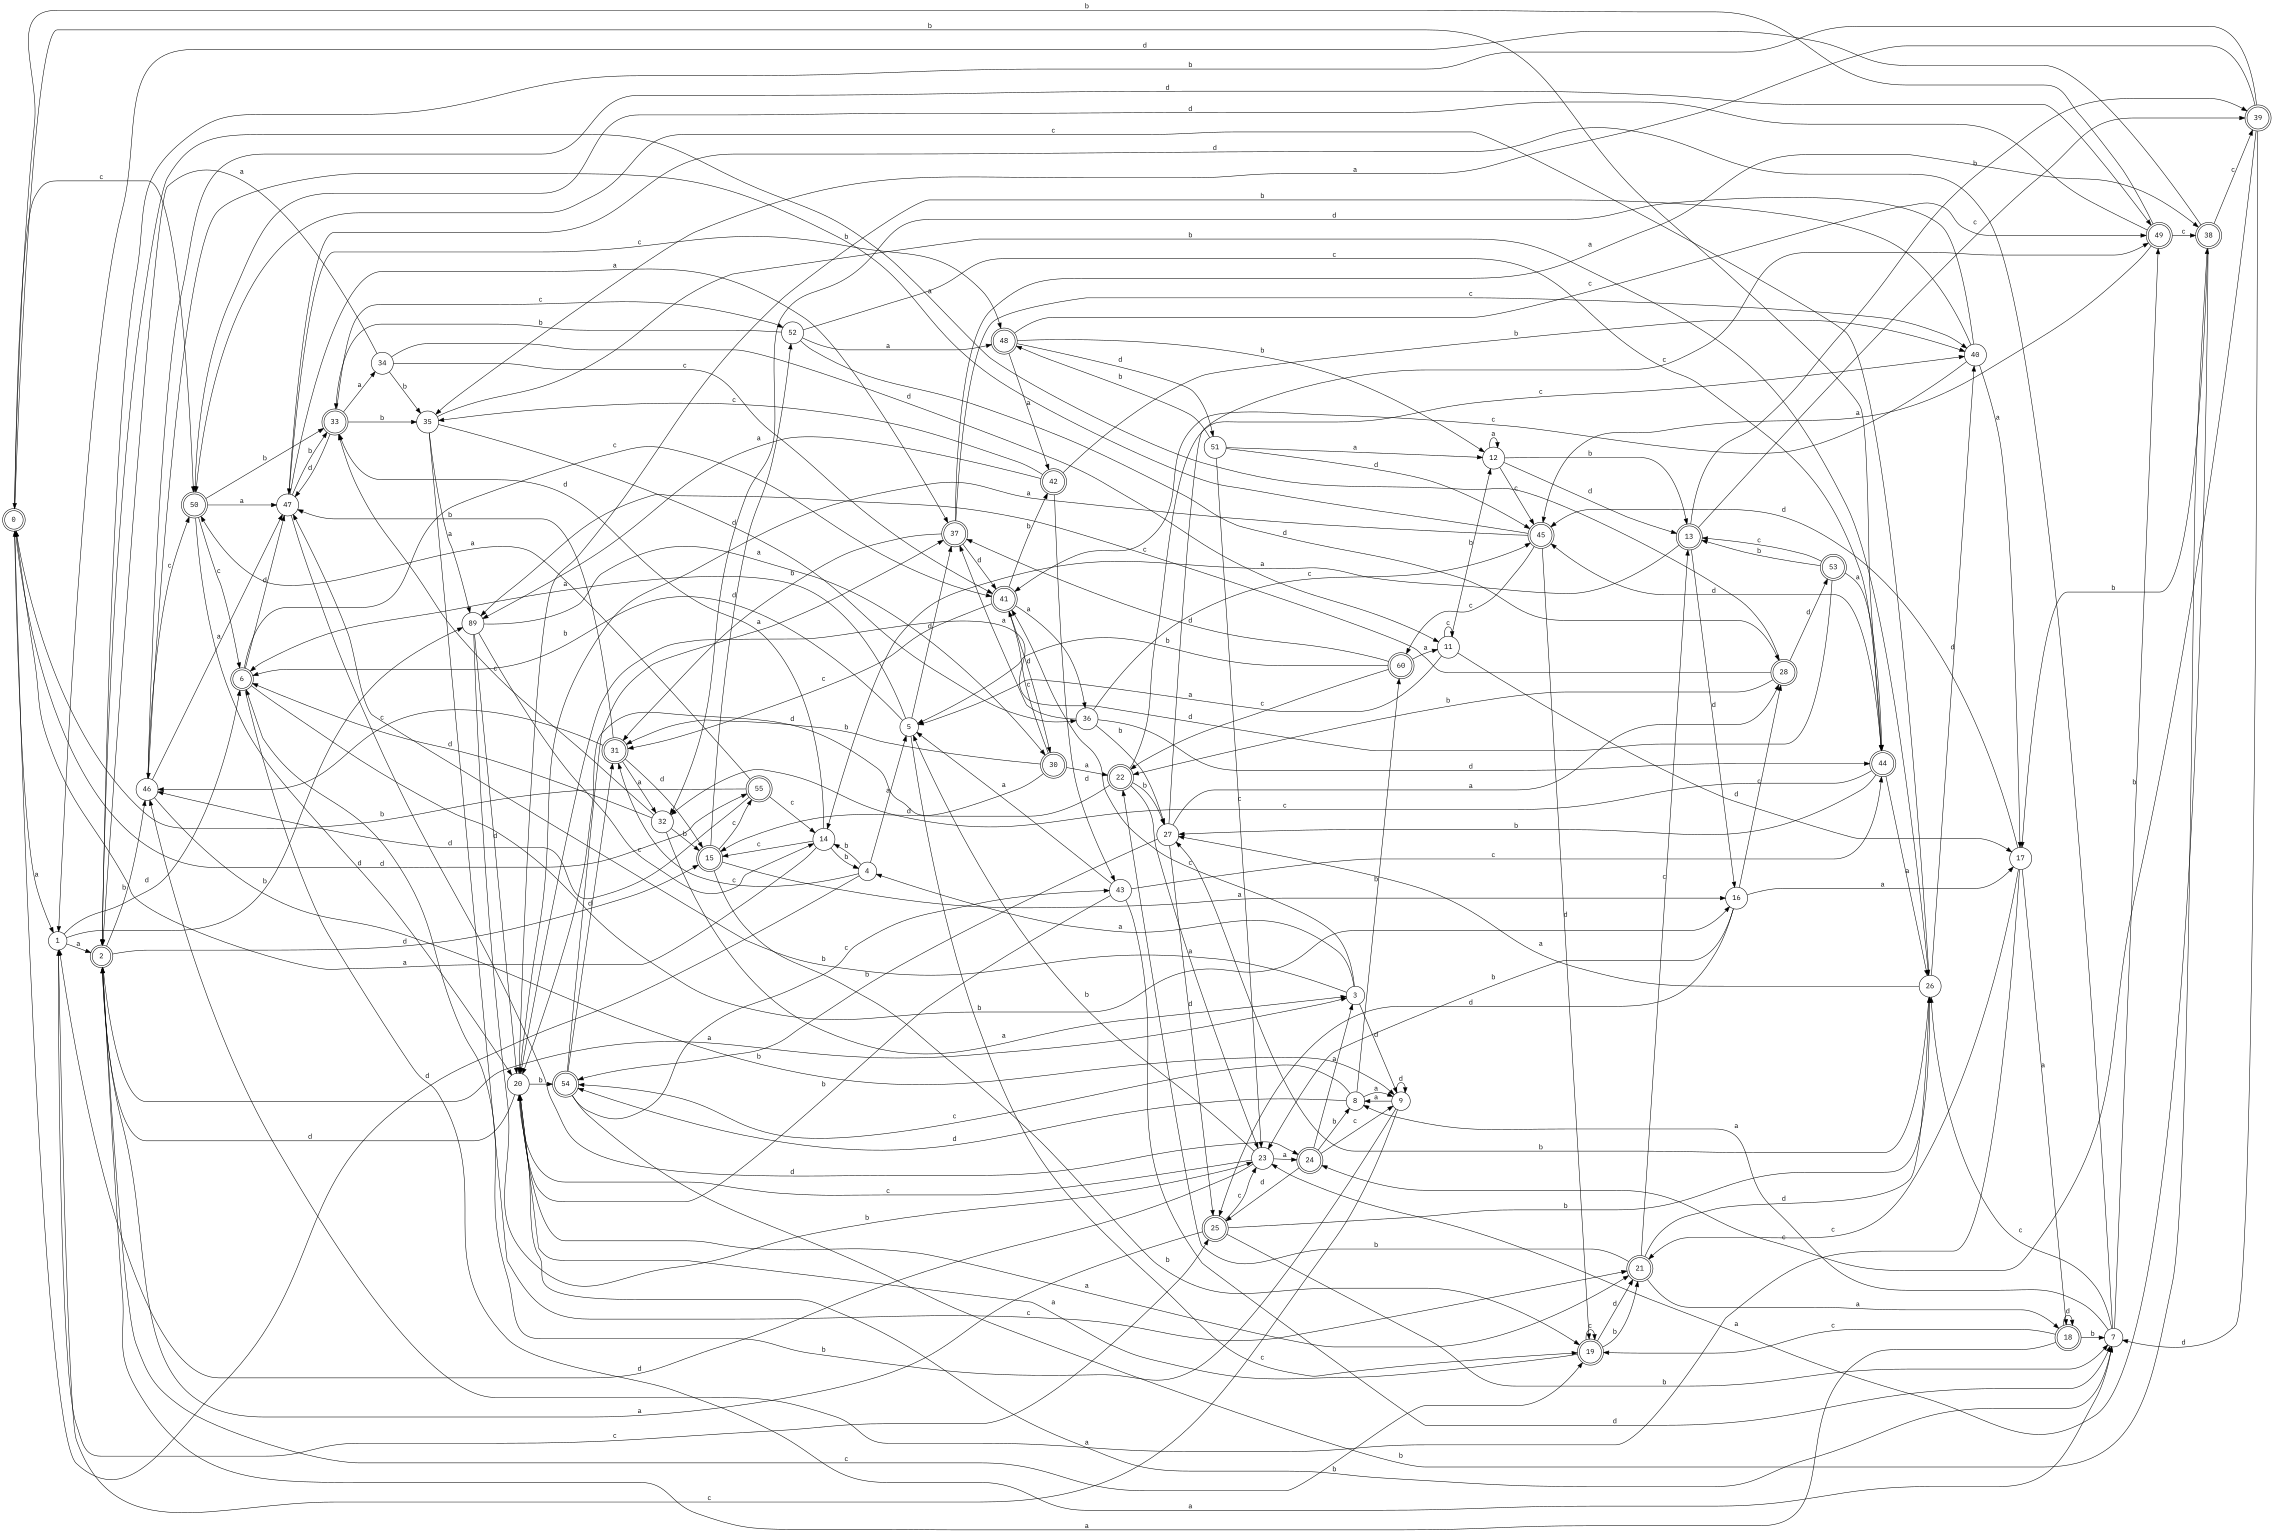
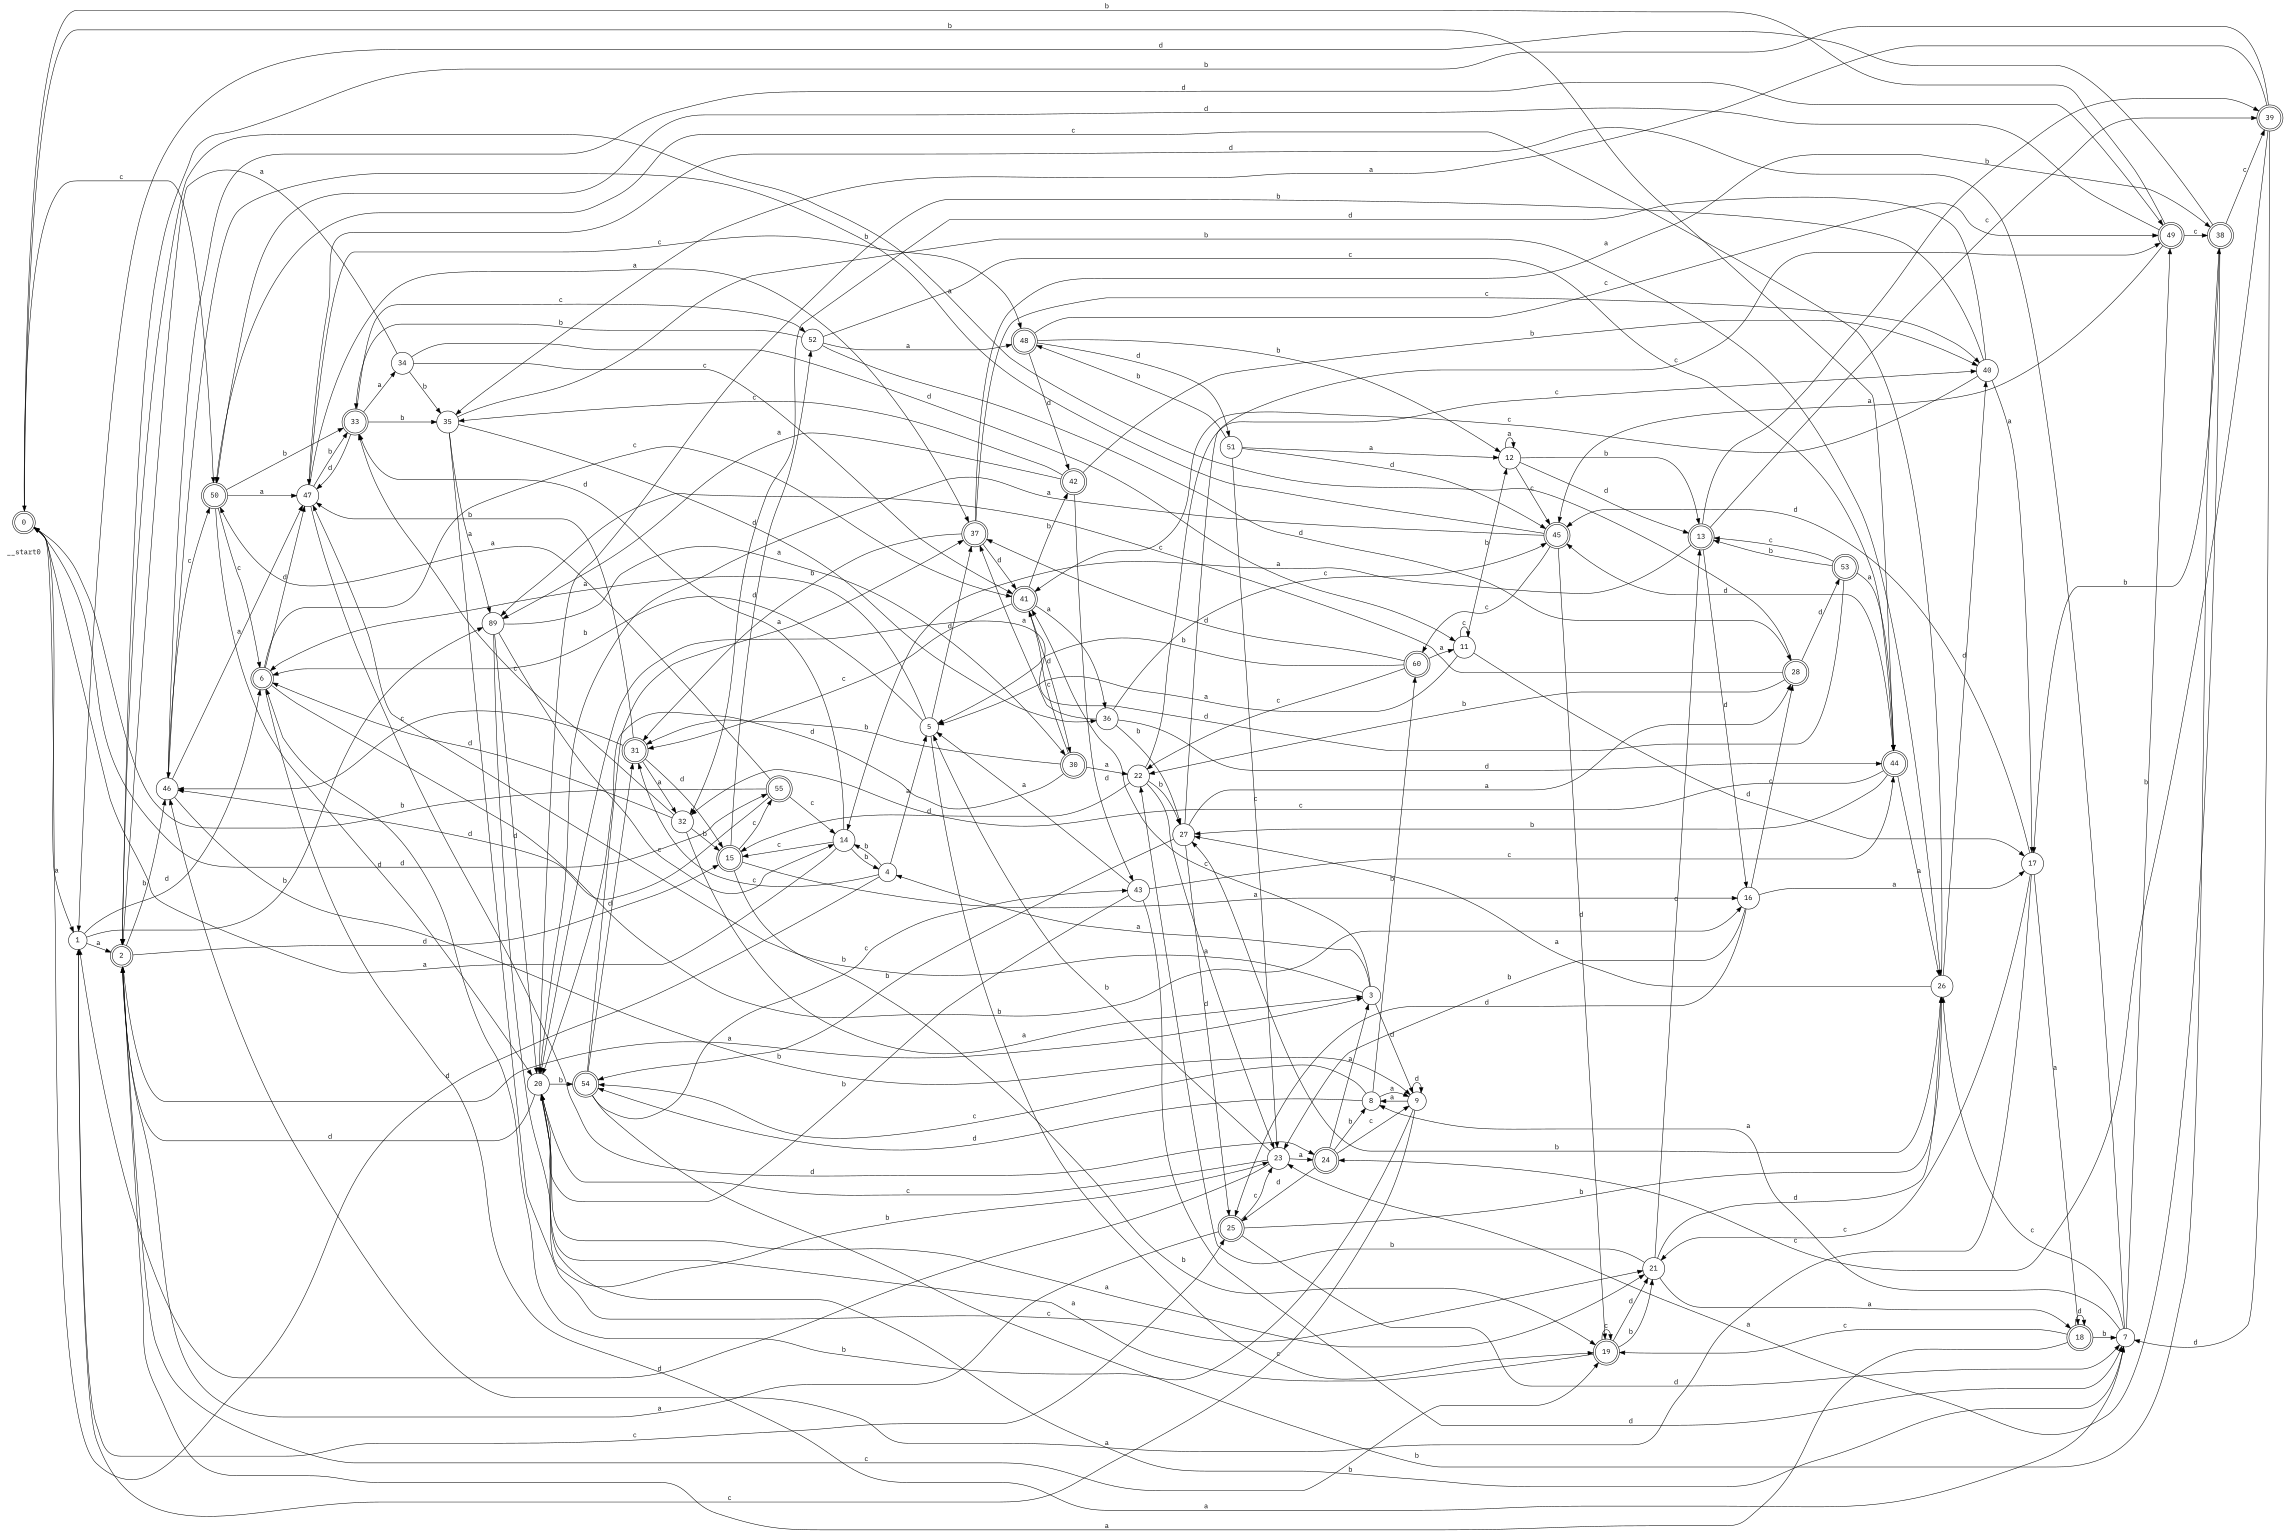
(1029, 403) -> (1049, 403)
none -> (24, 552)
(1120, 778) -> (1139, 776)
(1640, 1269) -> (1654, 1269)
(1665, 1382) -> (1676, 1382)
